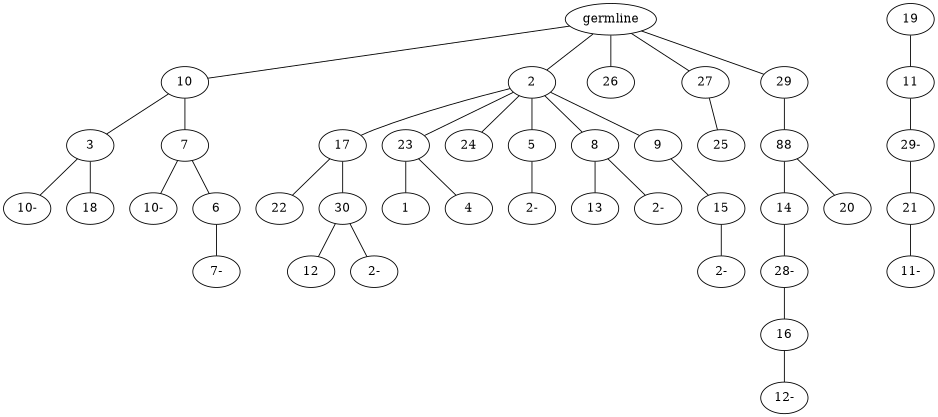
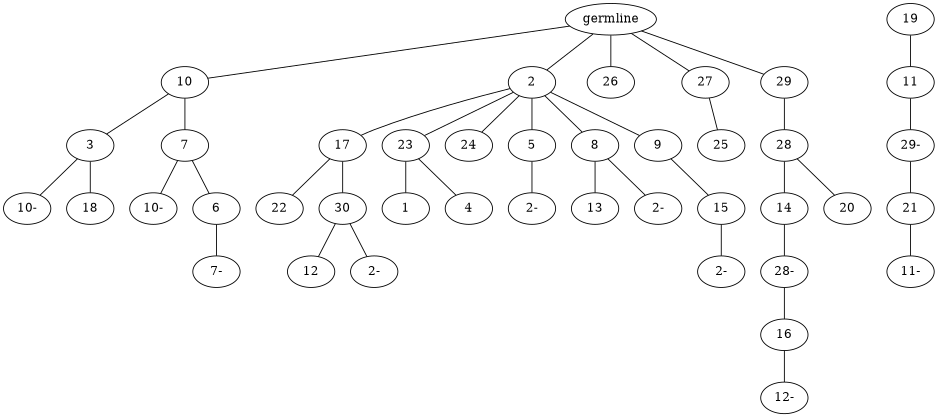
(784, 145) -> (784, 145)
